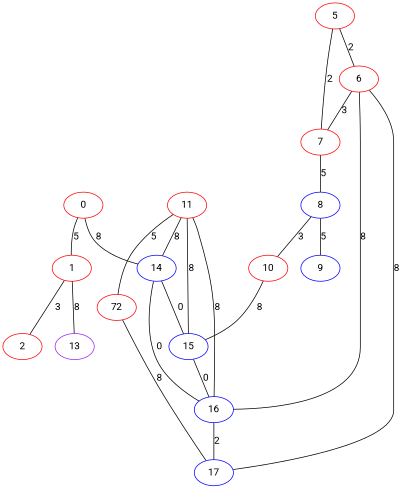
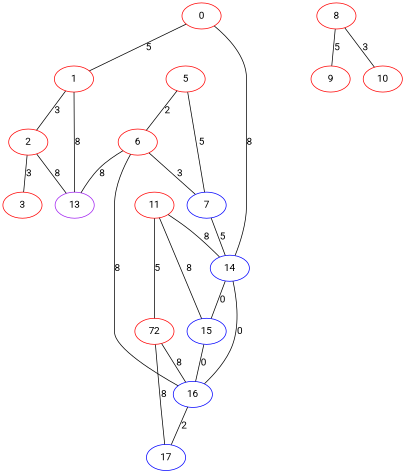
(330, 79) -> (202, 142)
(320, 142) -> (207, 205)
none -> (52, 174)
(320, 174) -> (218, 237)
none -> (22, 205)
(320, 205) -> (336, 16)
(320, 268) -> (331, 79)
(214, 306) -> (174, 363)
(241, 317) -> none
(394, 336) -> (99, 169)
